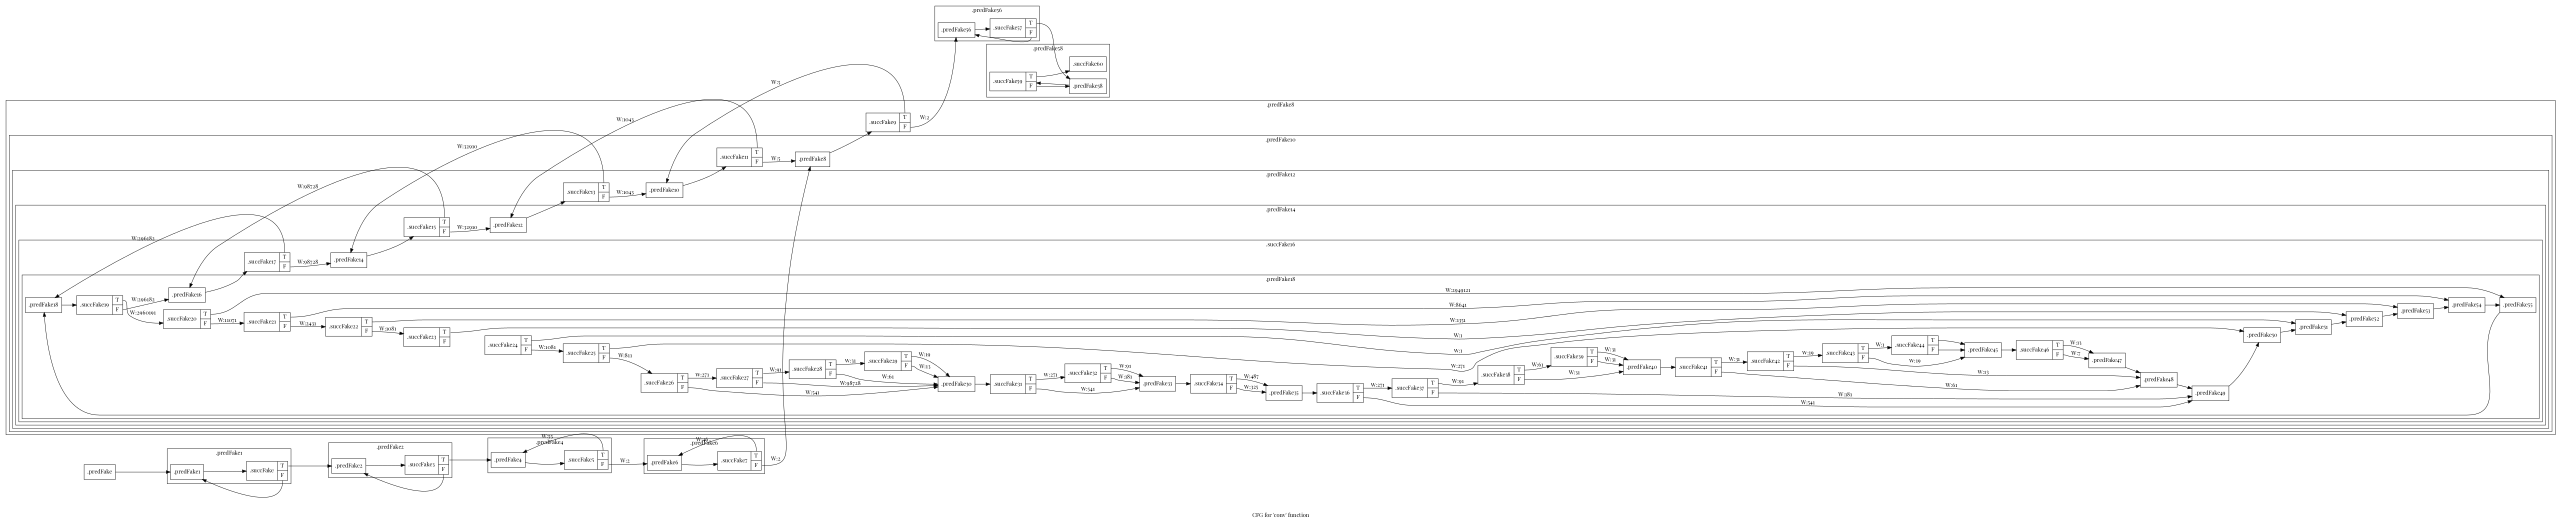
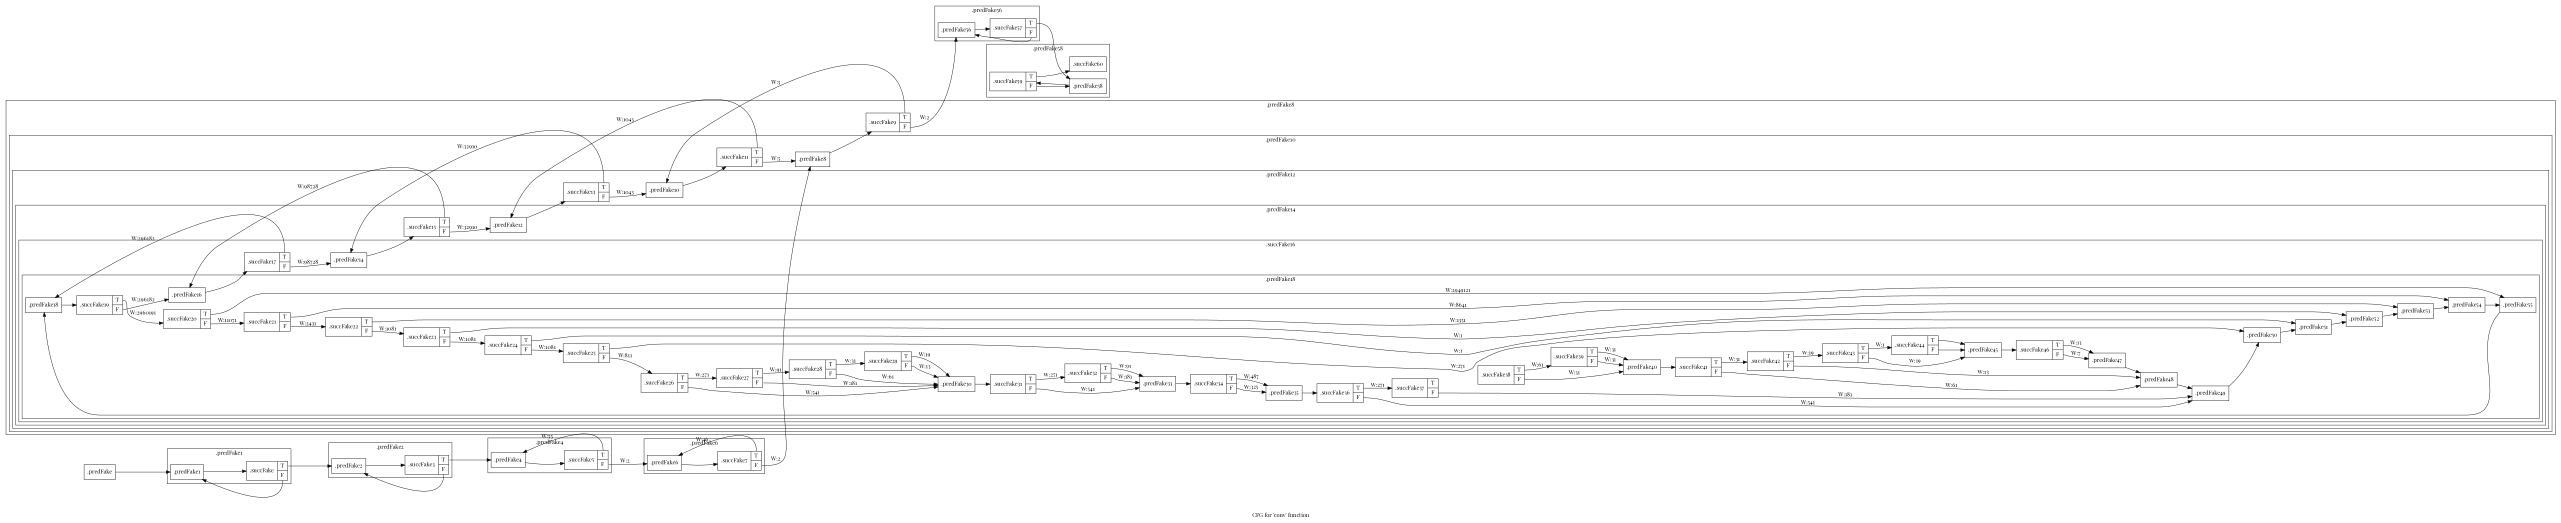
none -> (466, 342)
(850, 384) -> (850, 384)
(1456, 385) -> none
